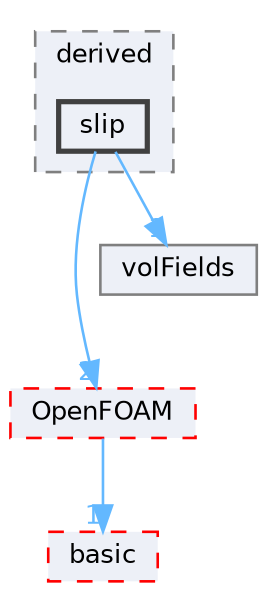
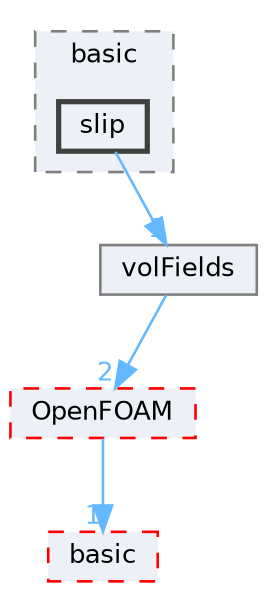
(104, 56) -> (104, 56)
(76, 257) -> (147, 330)
